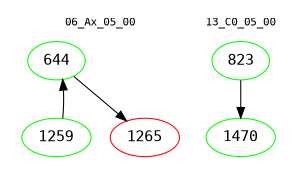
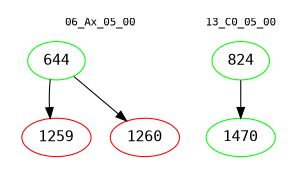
(241, 61) -> (241, 61)
(64, 104) -> (49, 94)
(56, 137) -> (56, 137)
(145, 137) -> (145, 137)
